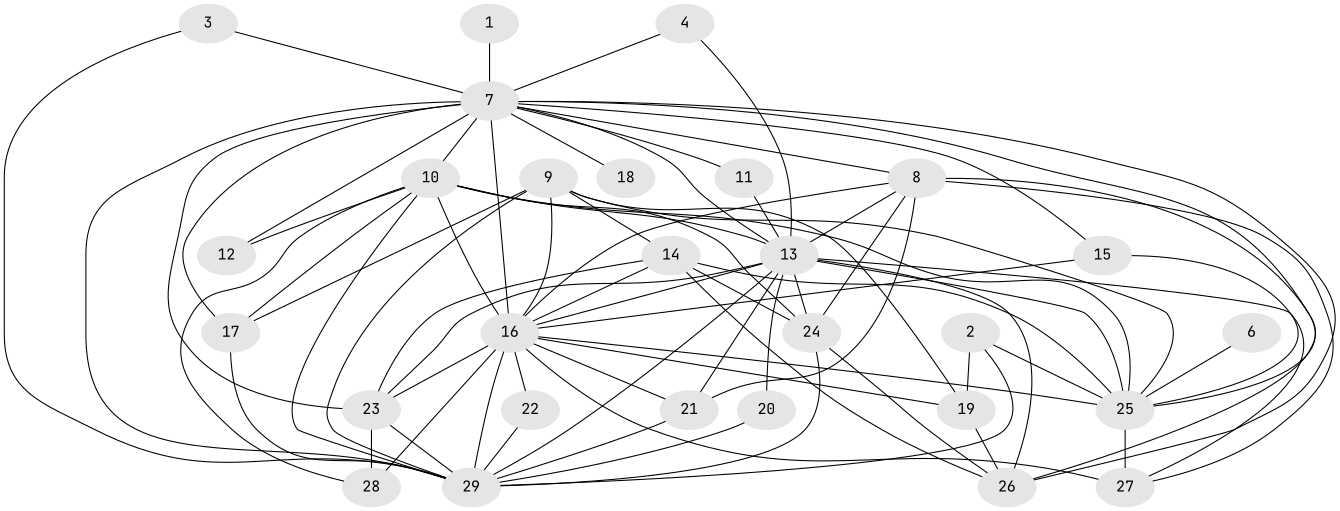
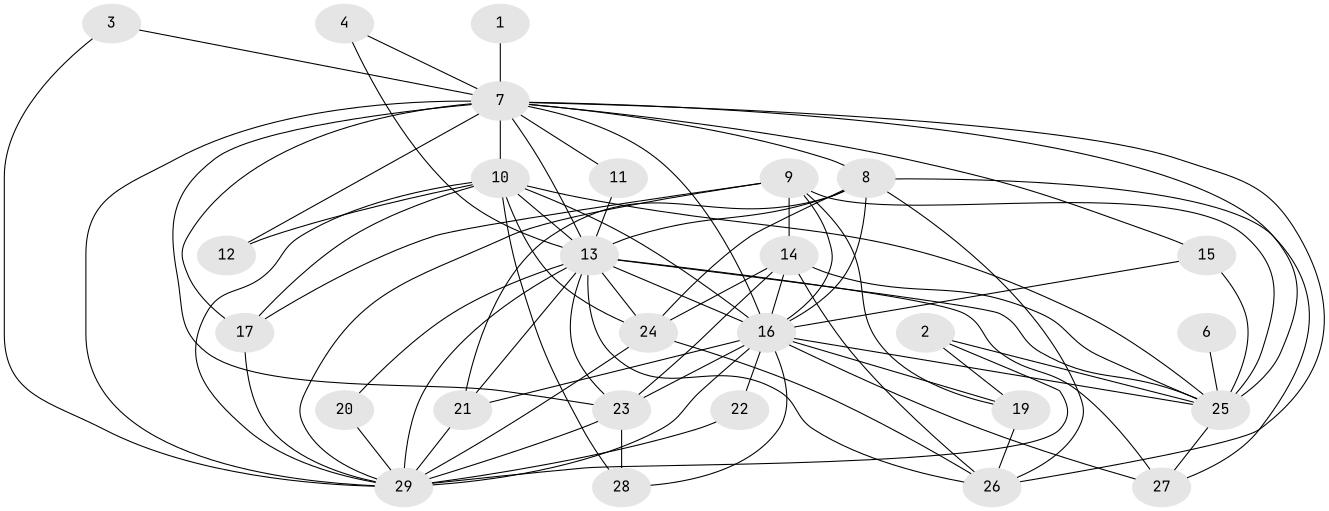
(626, 178) -> none
